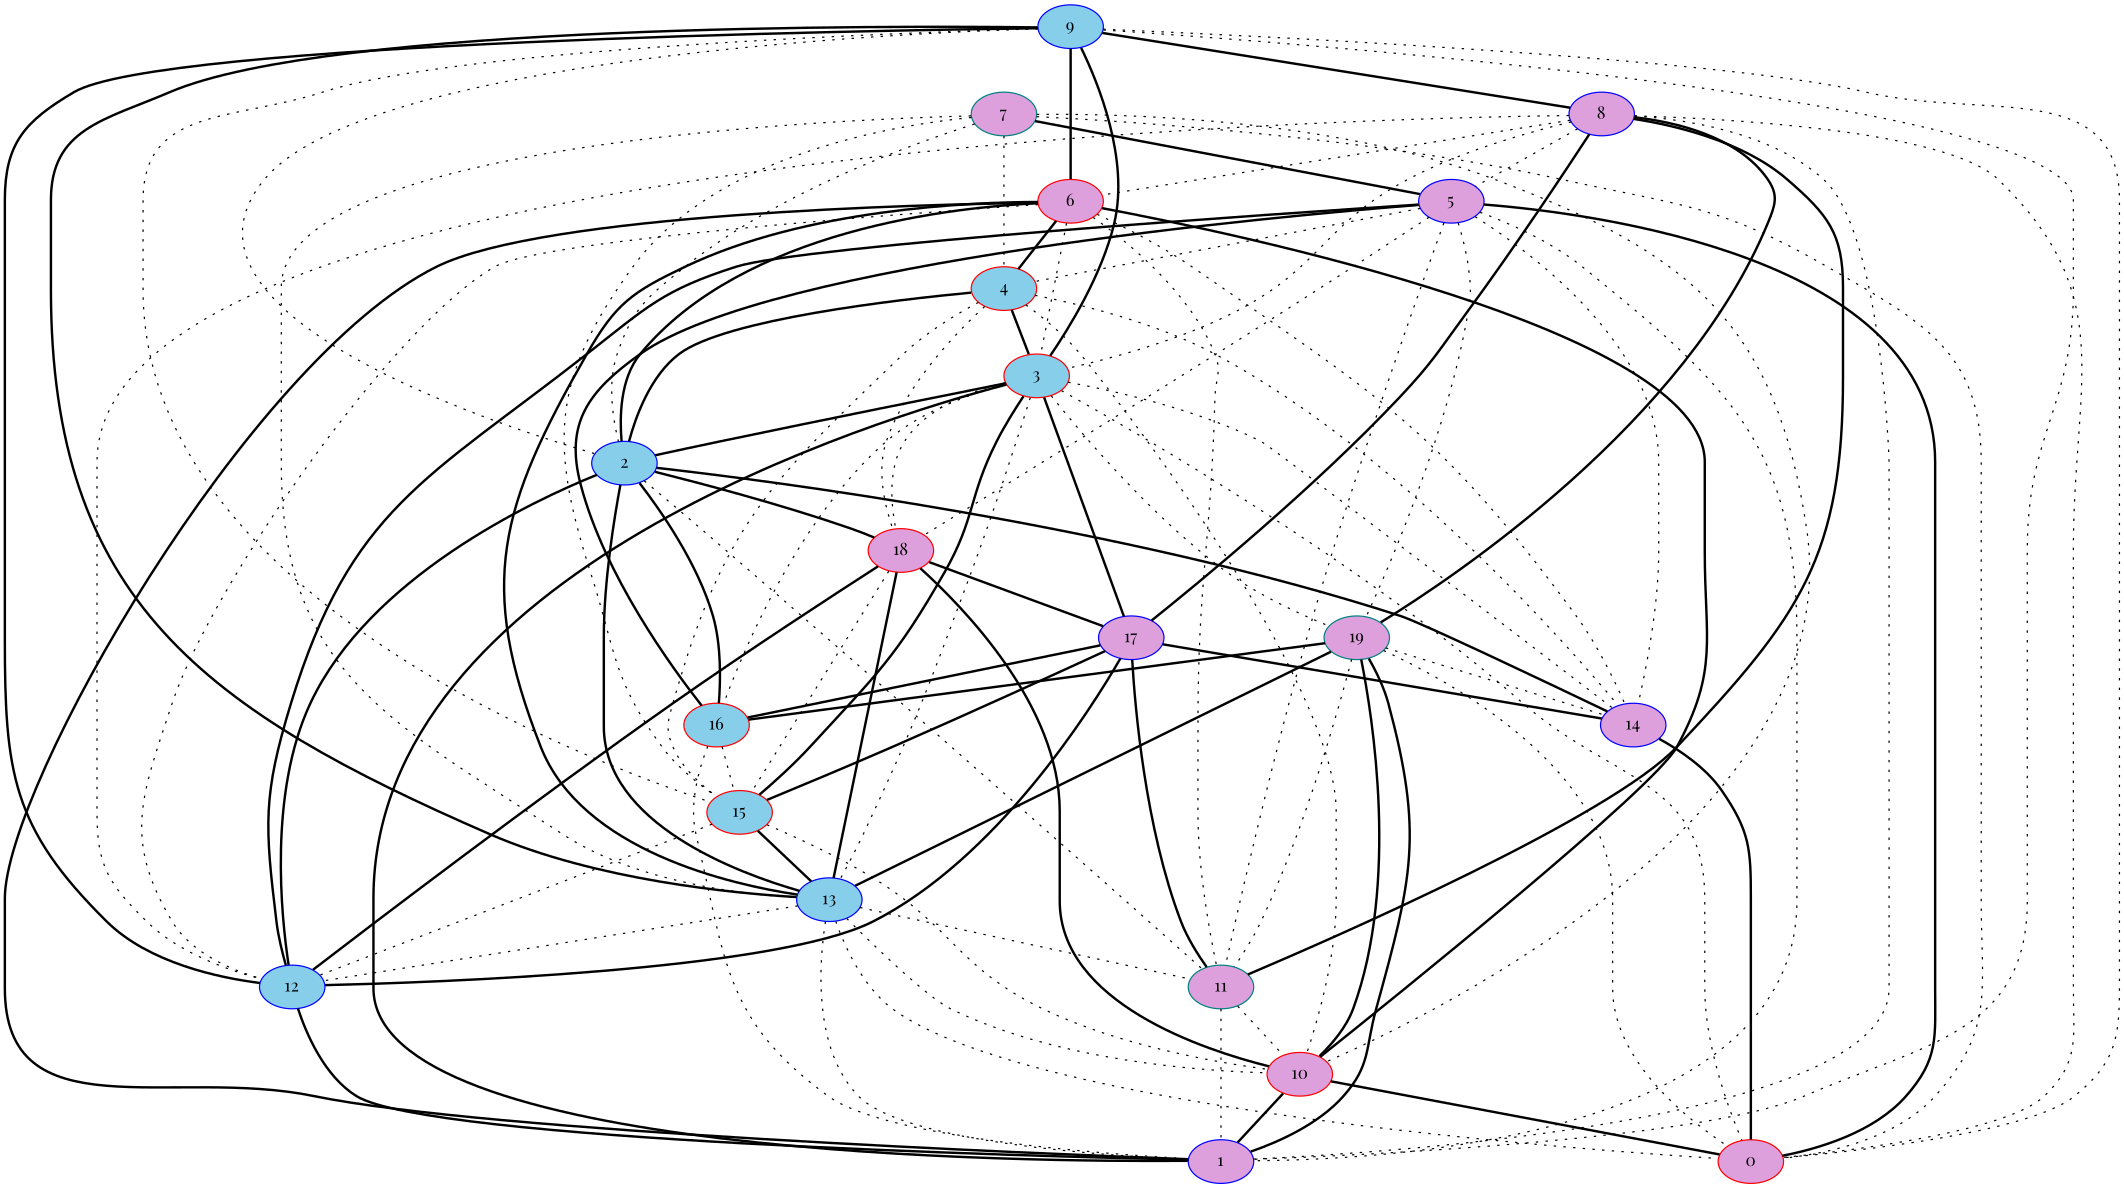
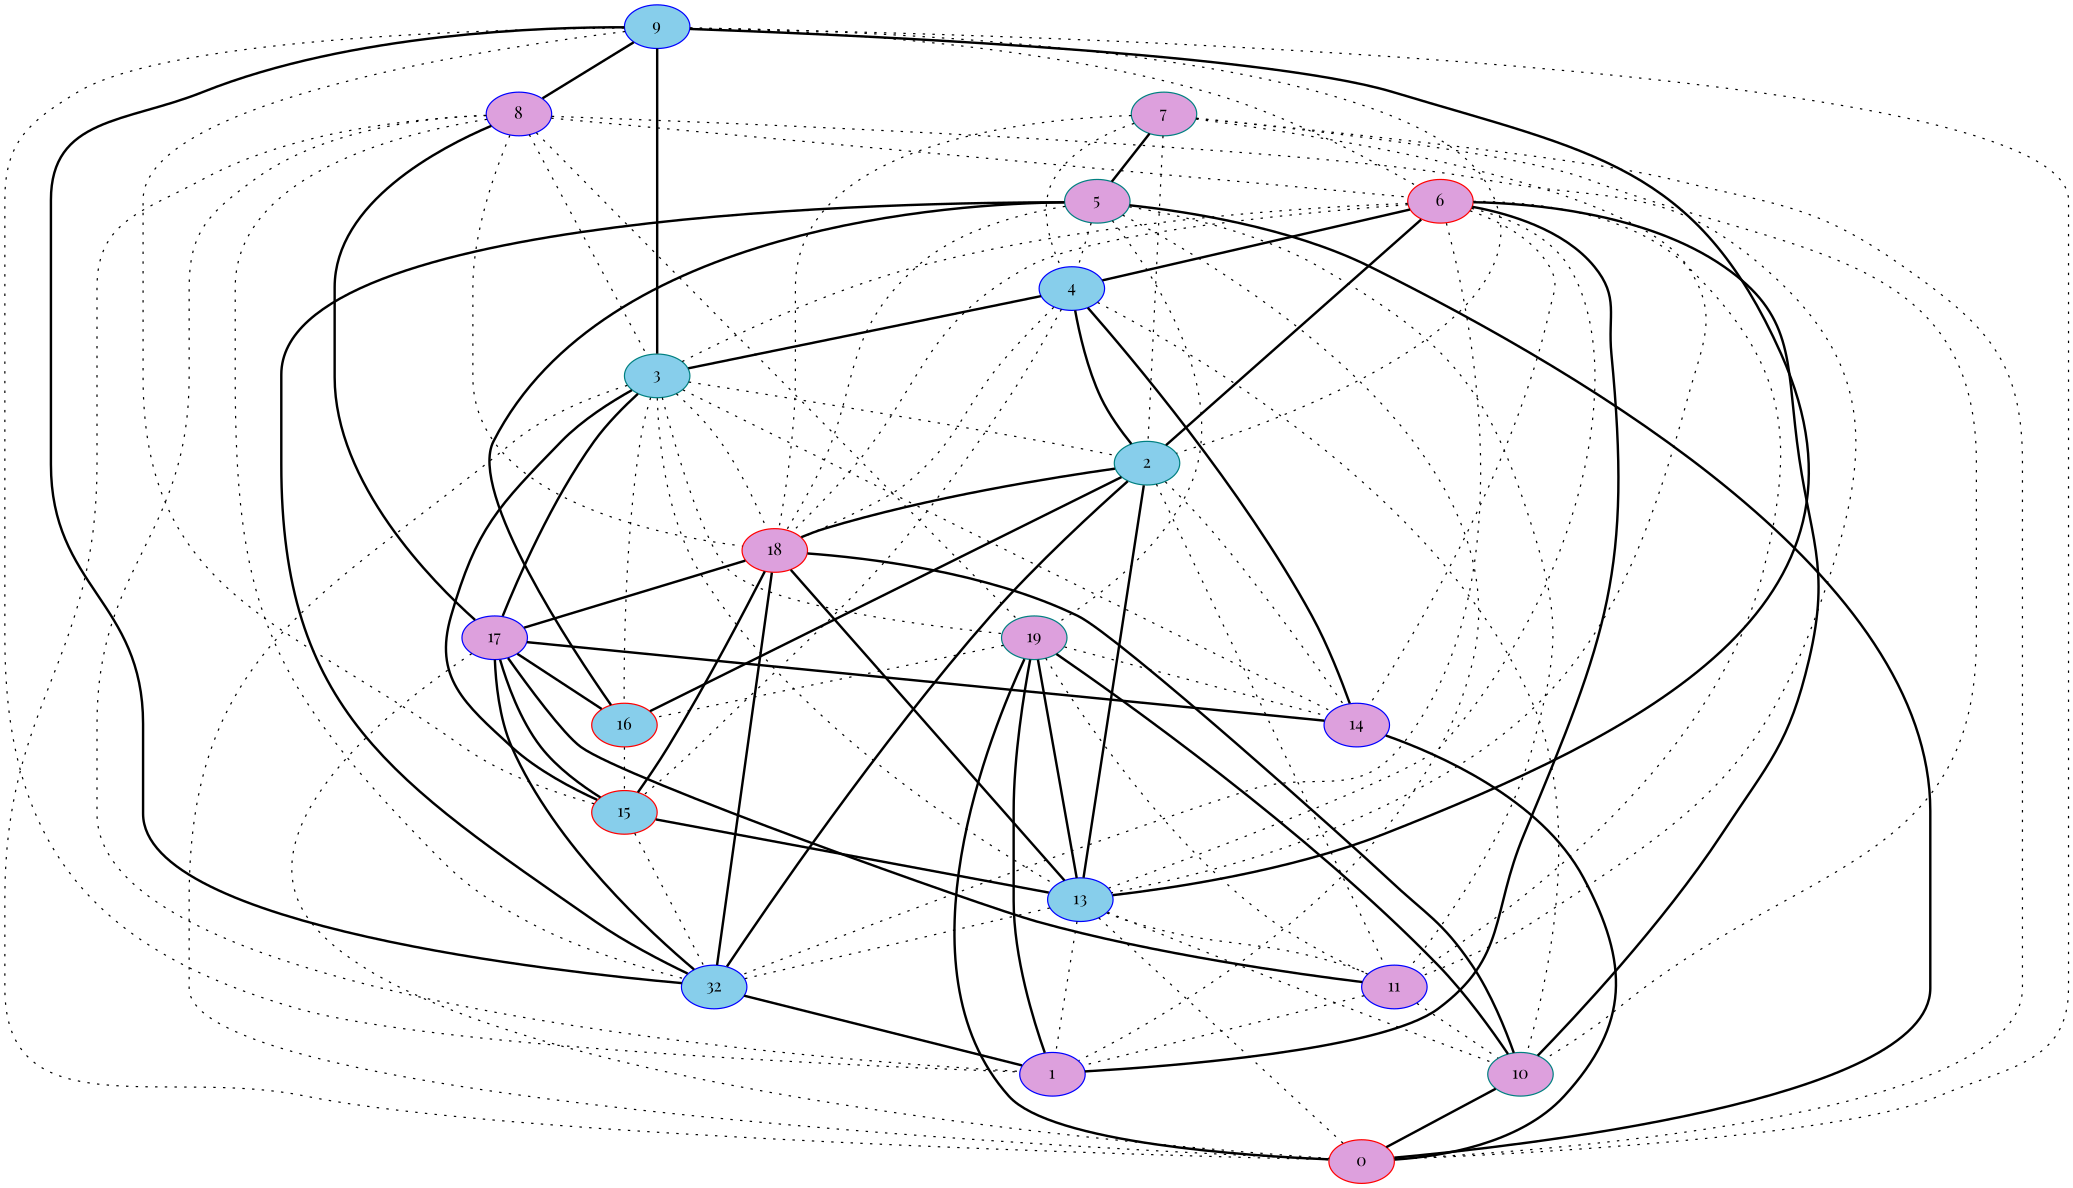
(1071, 104) -> (1065, 61)
(1527, 158) -> (484, 424)
(1451, 201) -> (1097, 201)
none -> (1041, 261)
(1004, 289) -> (1072, 289)
(602, 314) -> (837, 198)
(1037, 376) -> (657, 376)
(1671, 377) -> (777, 376)
(821, 420) -> (903, 417)
(1654, 425) -> none
(1345, 440) -> (1235, 495)
(535, 455) -> (1521, 633)
(624, 463) -> (1147, 463)
(1143, 548) -> (1259, 589)
(1779, 626) -> (1578, 192)
(1066, 678) -> (830, 681)
(820, 681) -> (711, 673)
(1608, 868) -> (975, 1041)
(373, 942) -> none
(1000, 983) -> none
(292, 987) -> (714, 987)
(1221, 987) -> (1394, 987)
none -> (633, 1064)
(1300, 1074) -> (1520, 1074)
(819, 1088) -> none
(1259, 1119) -> none
